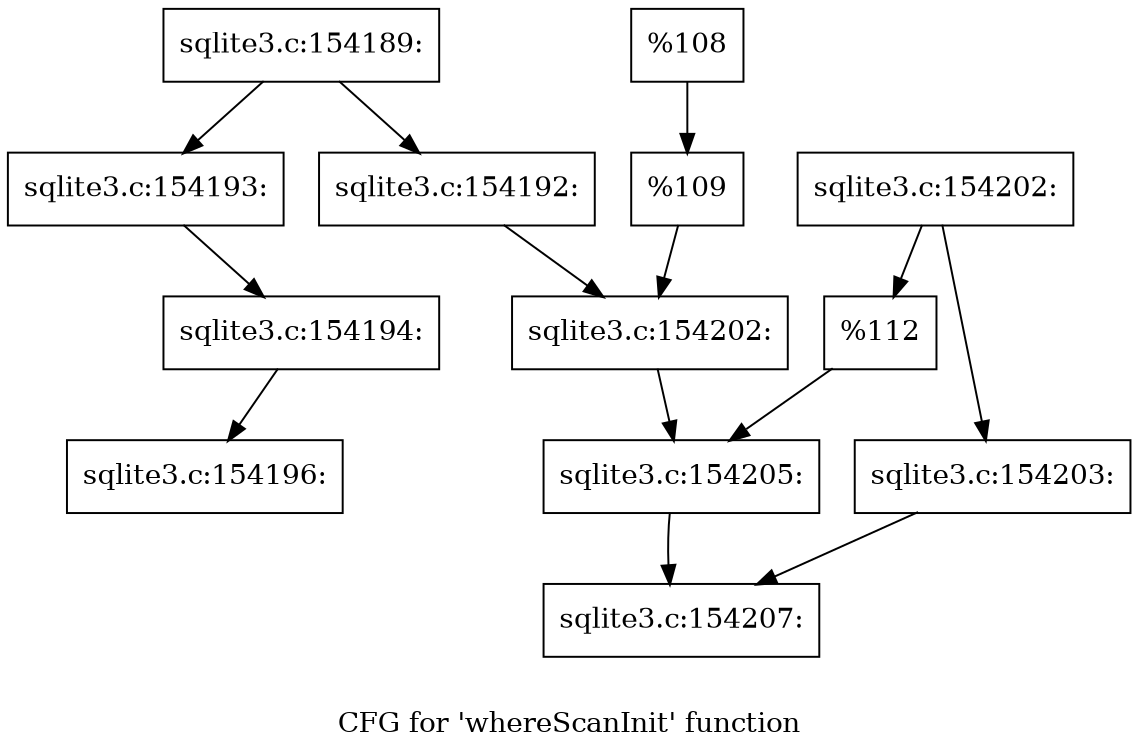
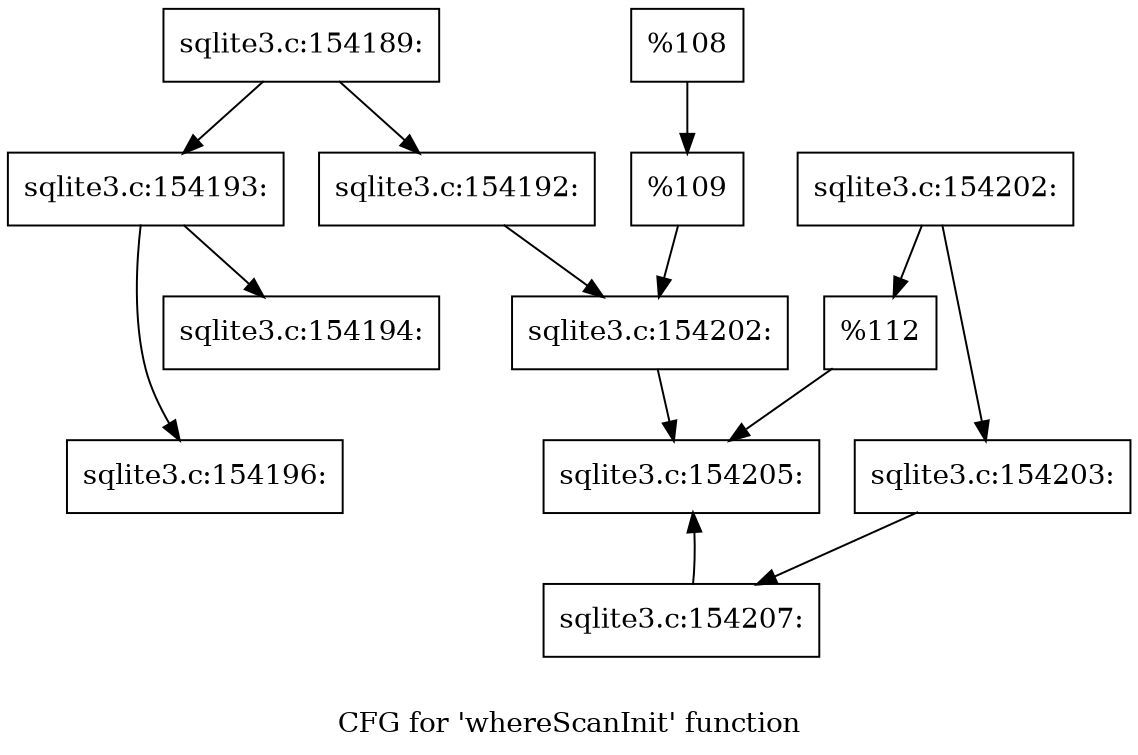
(259, 397) -> (139, 327)
(668, 539) -> (695, 559)
